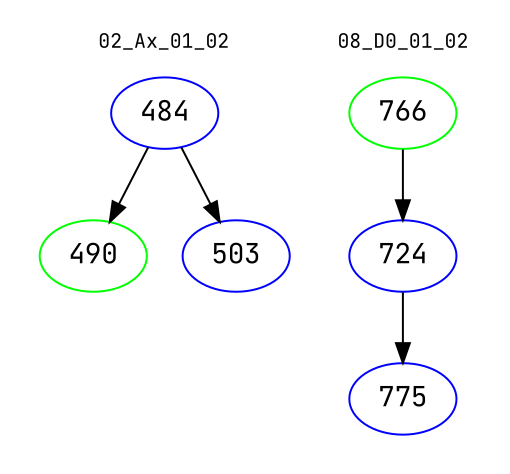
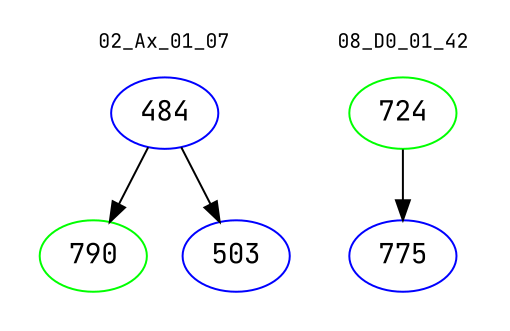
(165, 43) -> (165, 43)
(404, 43) -> (404, 43)
(403, 113) -> none
(93, 256) -> (93, 256)
(403, 256) -> (403, 113)
